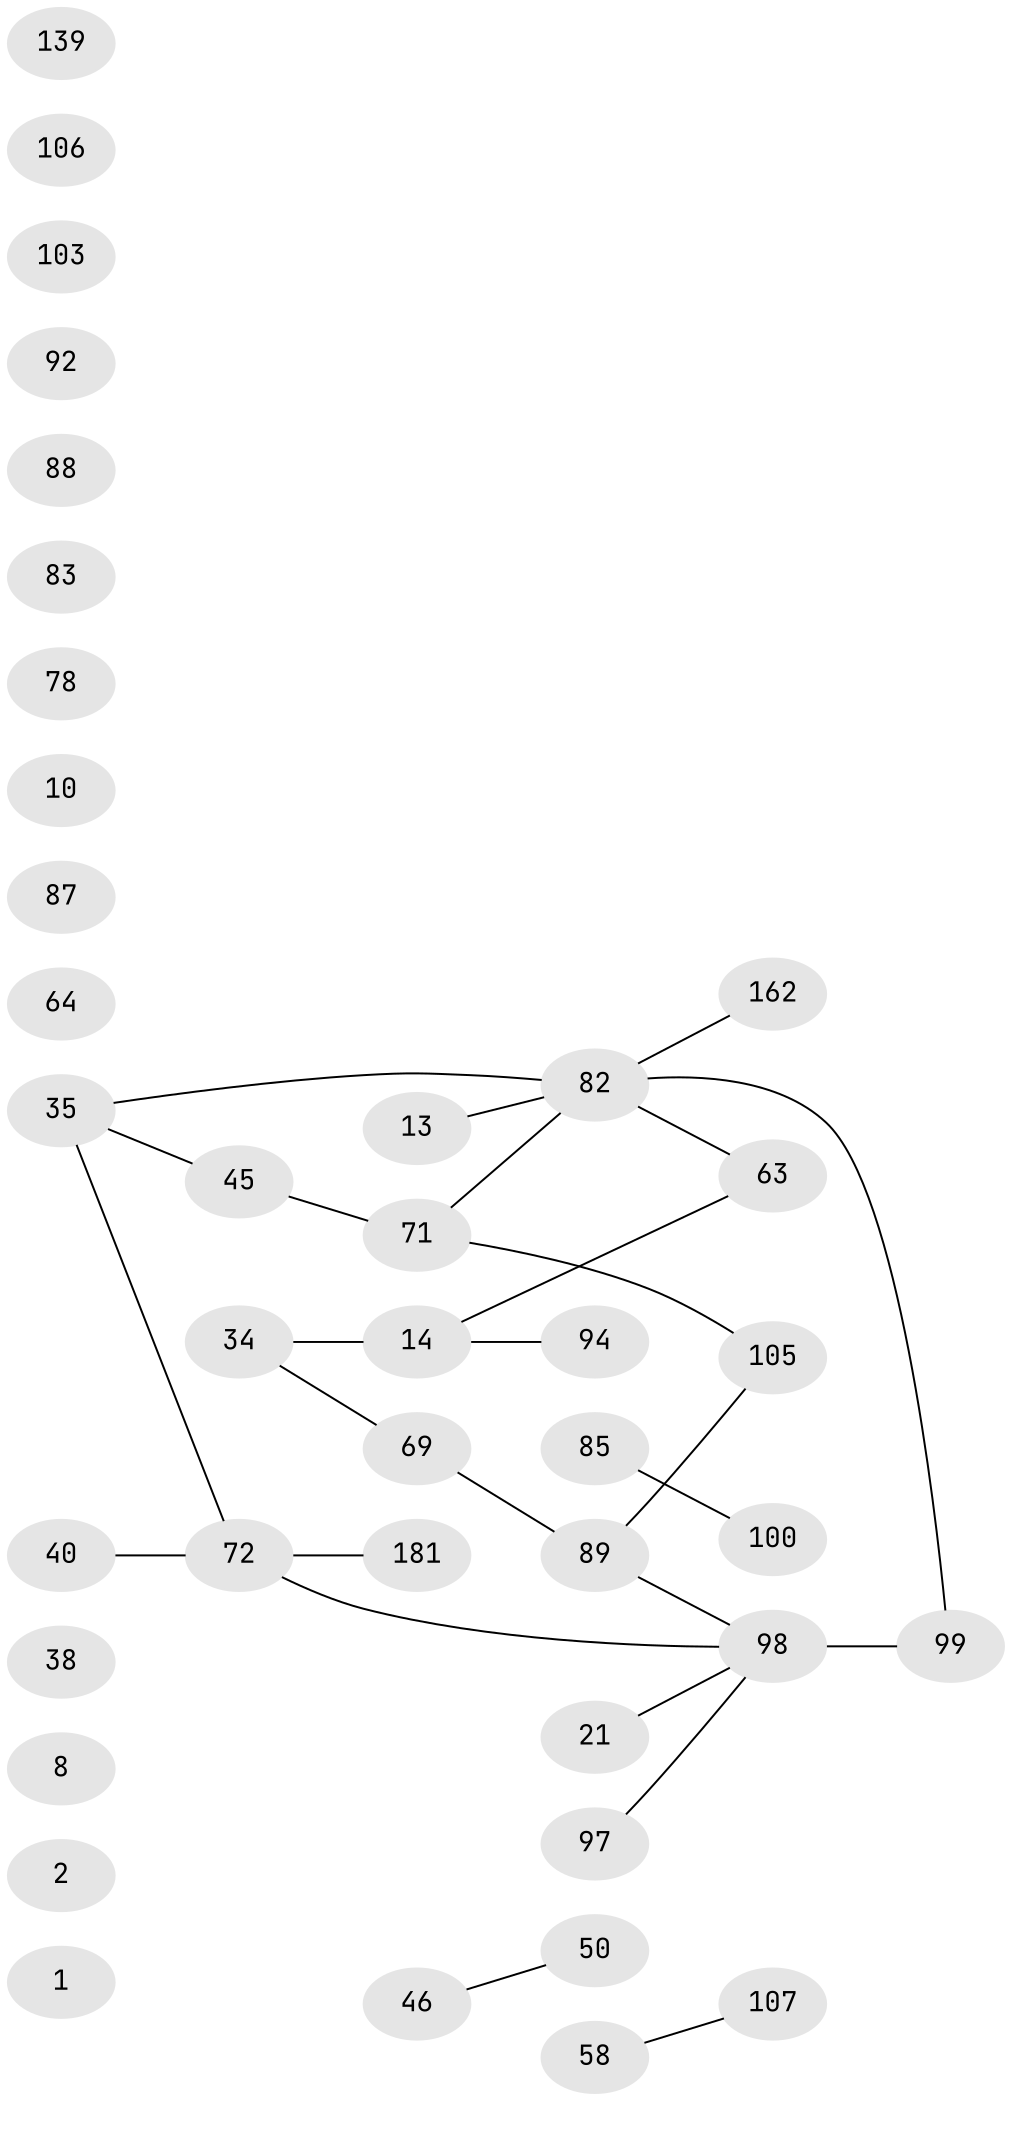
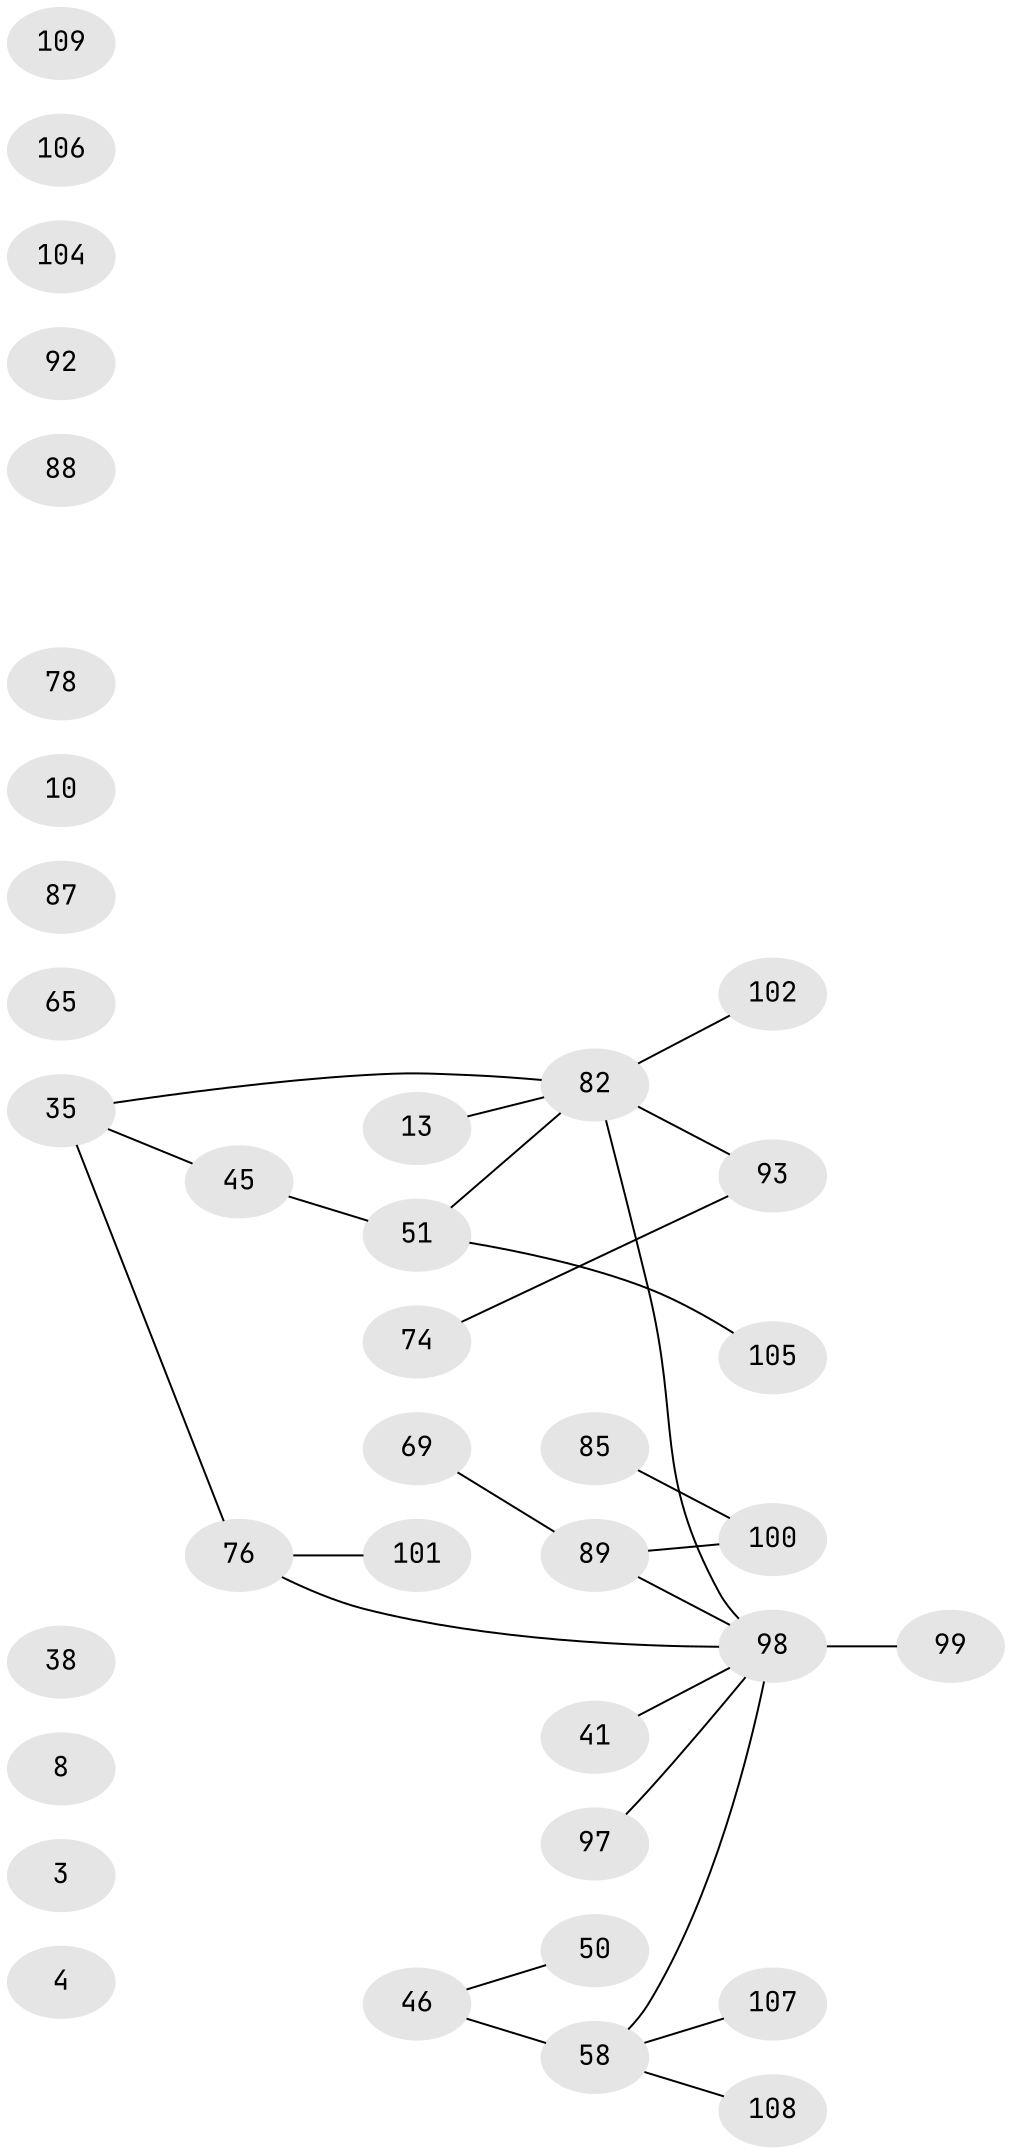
(61, 43) -> (61, 43)
(61, 257) -> (61, 257)
(61, 577) -> none
(773, 994) -> (773, 994)
(61, 1004) -> (61, 1004)
(773, 1176) -> (773, 1176)
(417, 1235) -> (417, 1235)
(890, 1267) -> (664, 1374)
(239, 1342) -> none
(417, 1342) -> (417, 1342)
(595, 1342) -> none
(687, 1458) -> (684, 1548)
(61, 1555) -> none
(239, 1555) -> (239, 1555)
(417, 1555) -> (417, 1555)
(595, 1737) -> (595, 1737)
none -> (713, 1863)
(61, 1876) -> (61, 1876)
(61, 1982) -> (61, 1982)
none -> (506, 2031)
none -> (773, 2111)
